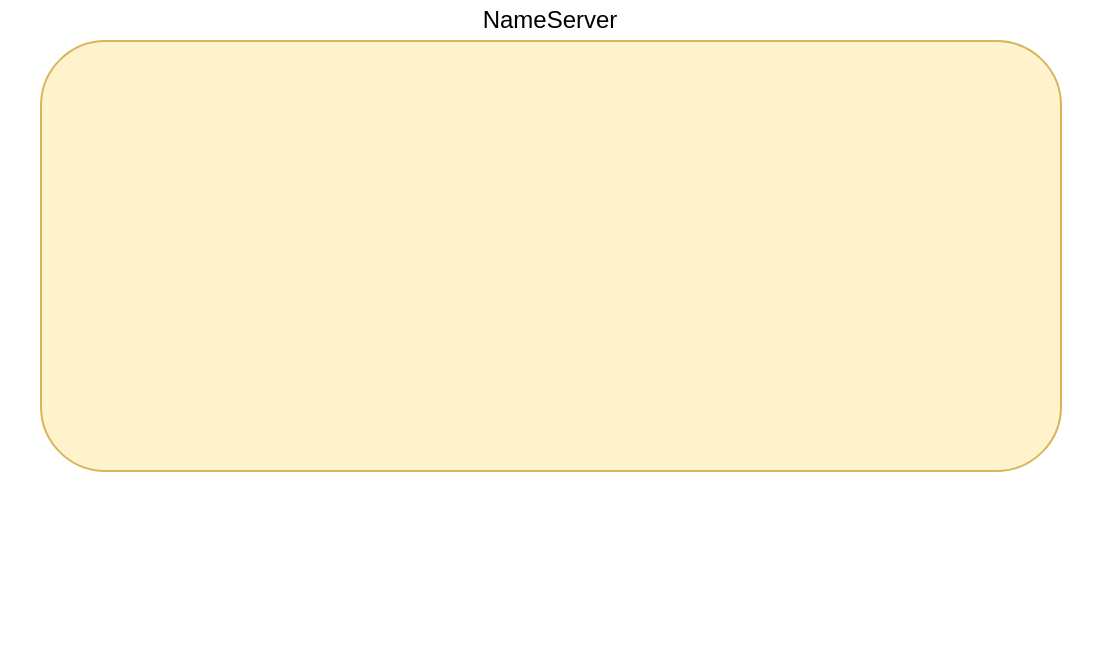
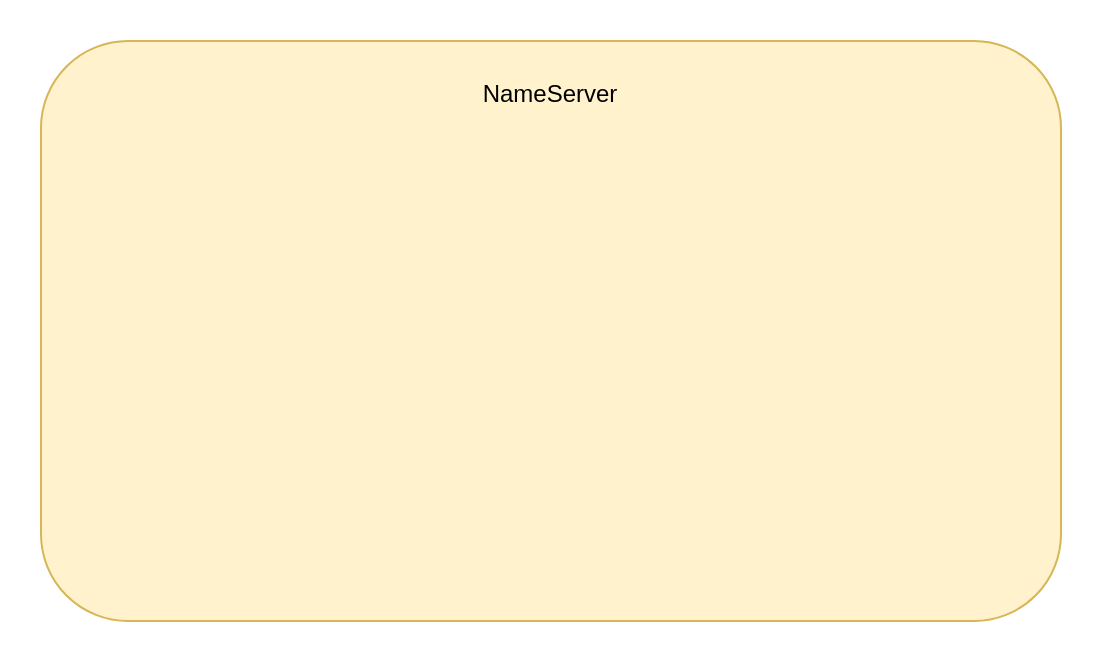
(551, 256) -> (551, 331)
